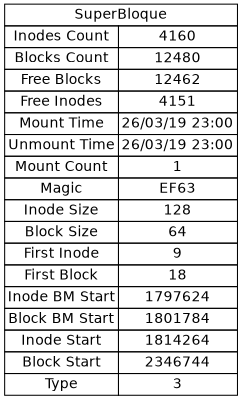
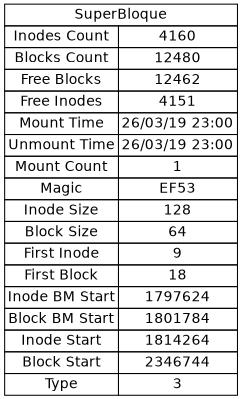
(178, 188) -> (178, 188)
